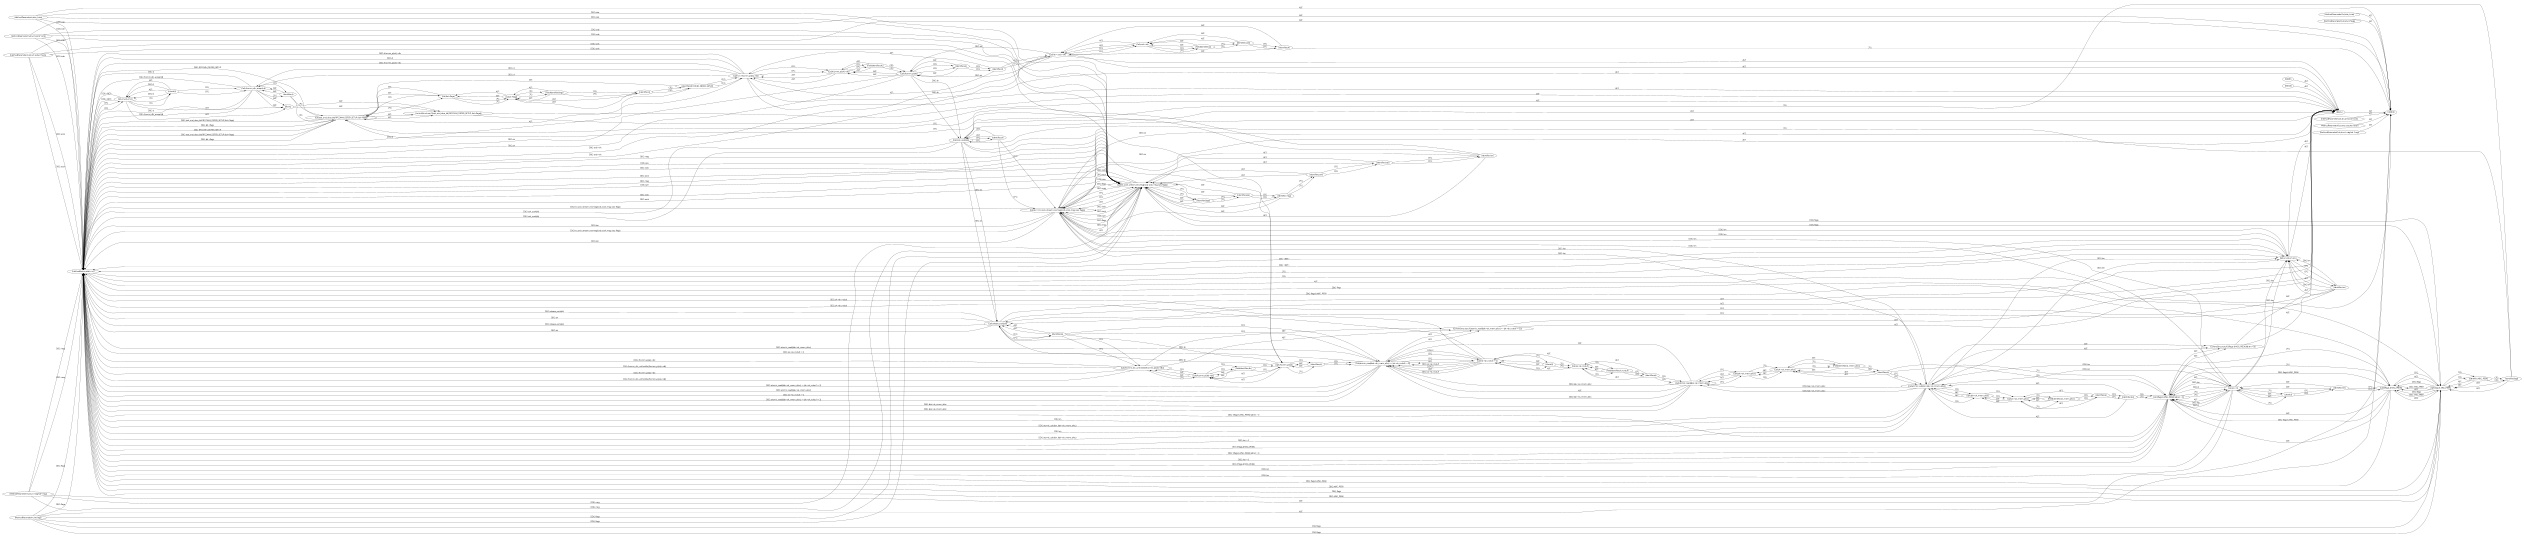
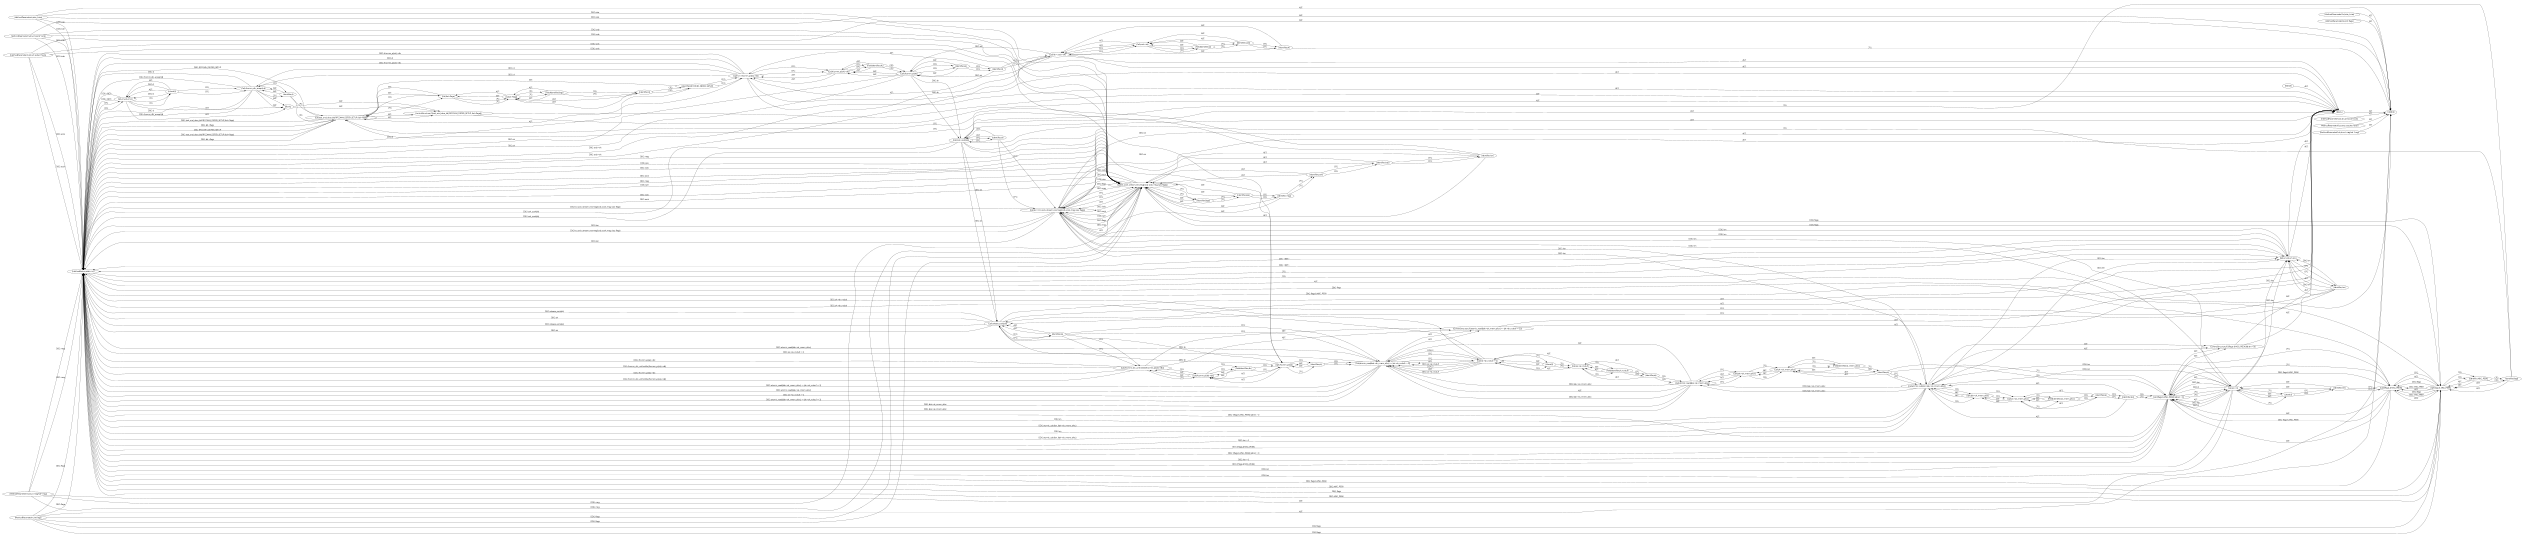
(2339, 21) -> (2339, 21)
(2288, 79) -> none
